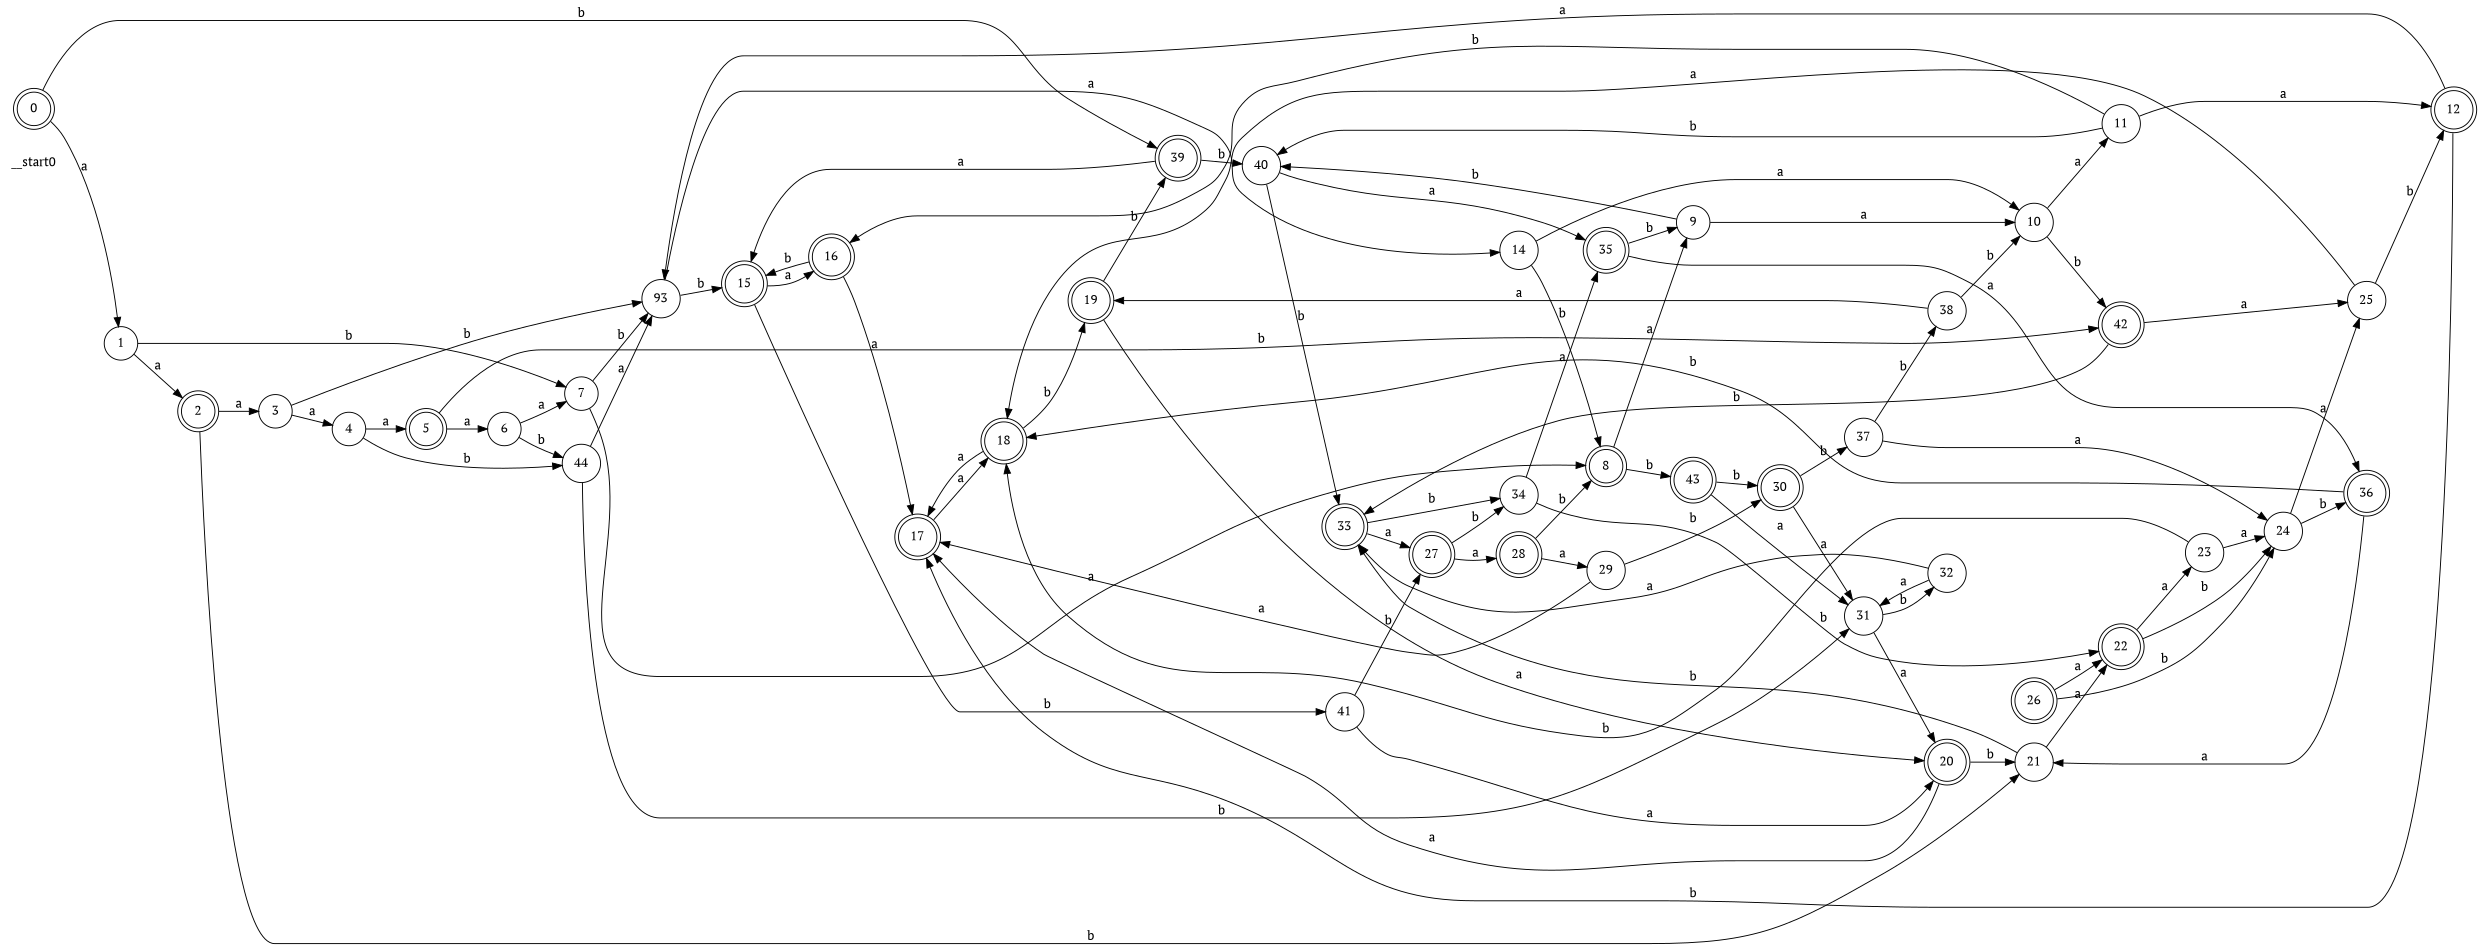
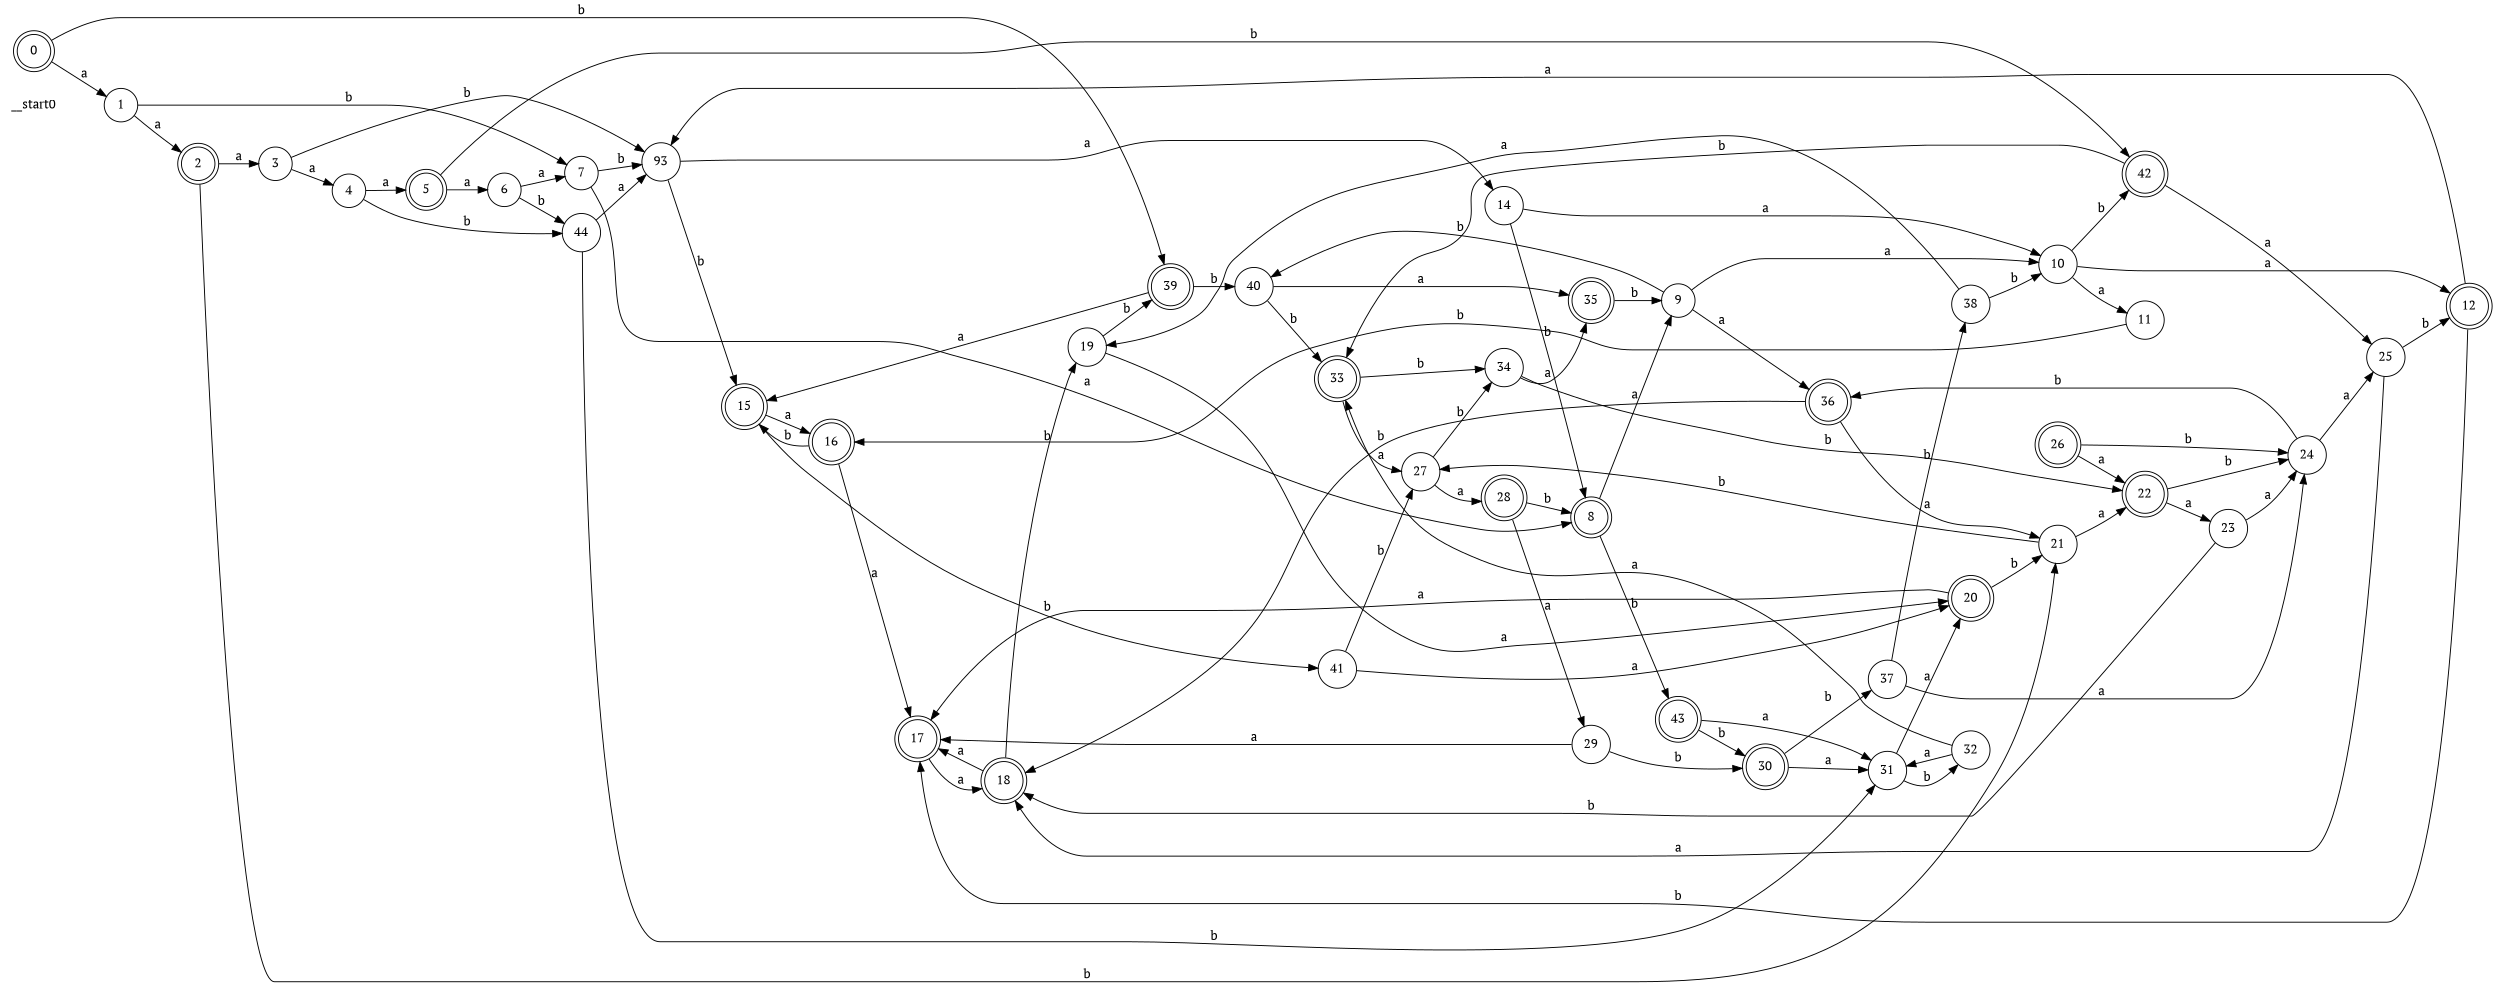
(2279, 101) -> (2261, 271)
(1692, 136) -> none
(1091, 301) -> (1087, 347)
(2015, 321) -> (1741, 343)
(1432, 555) -> (1421, 472)
(1676, 684) -> (1745, 495)
